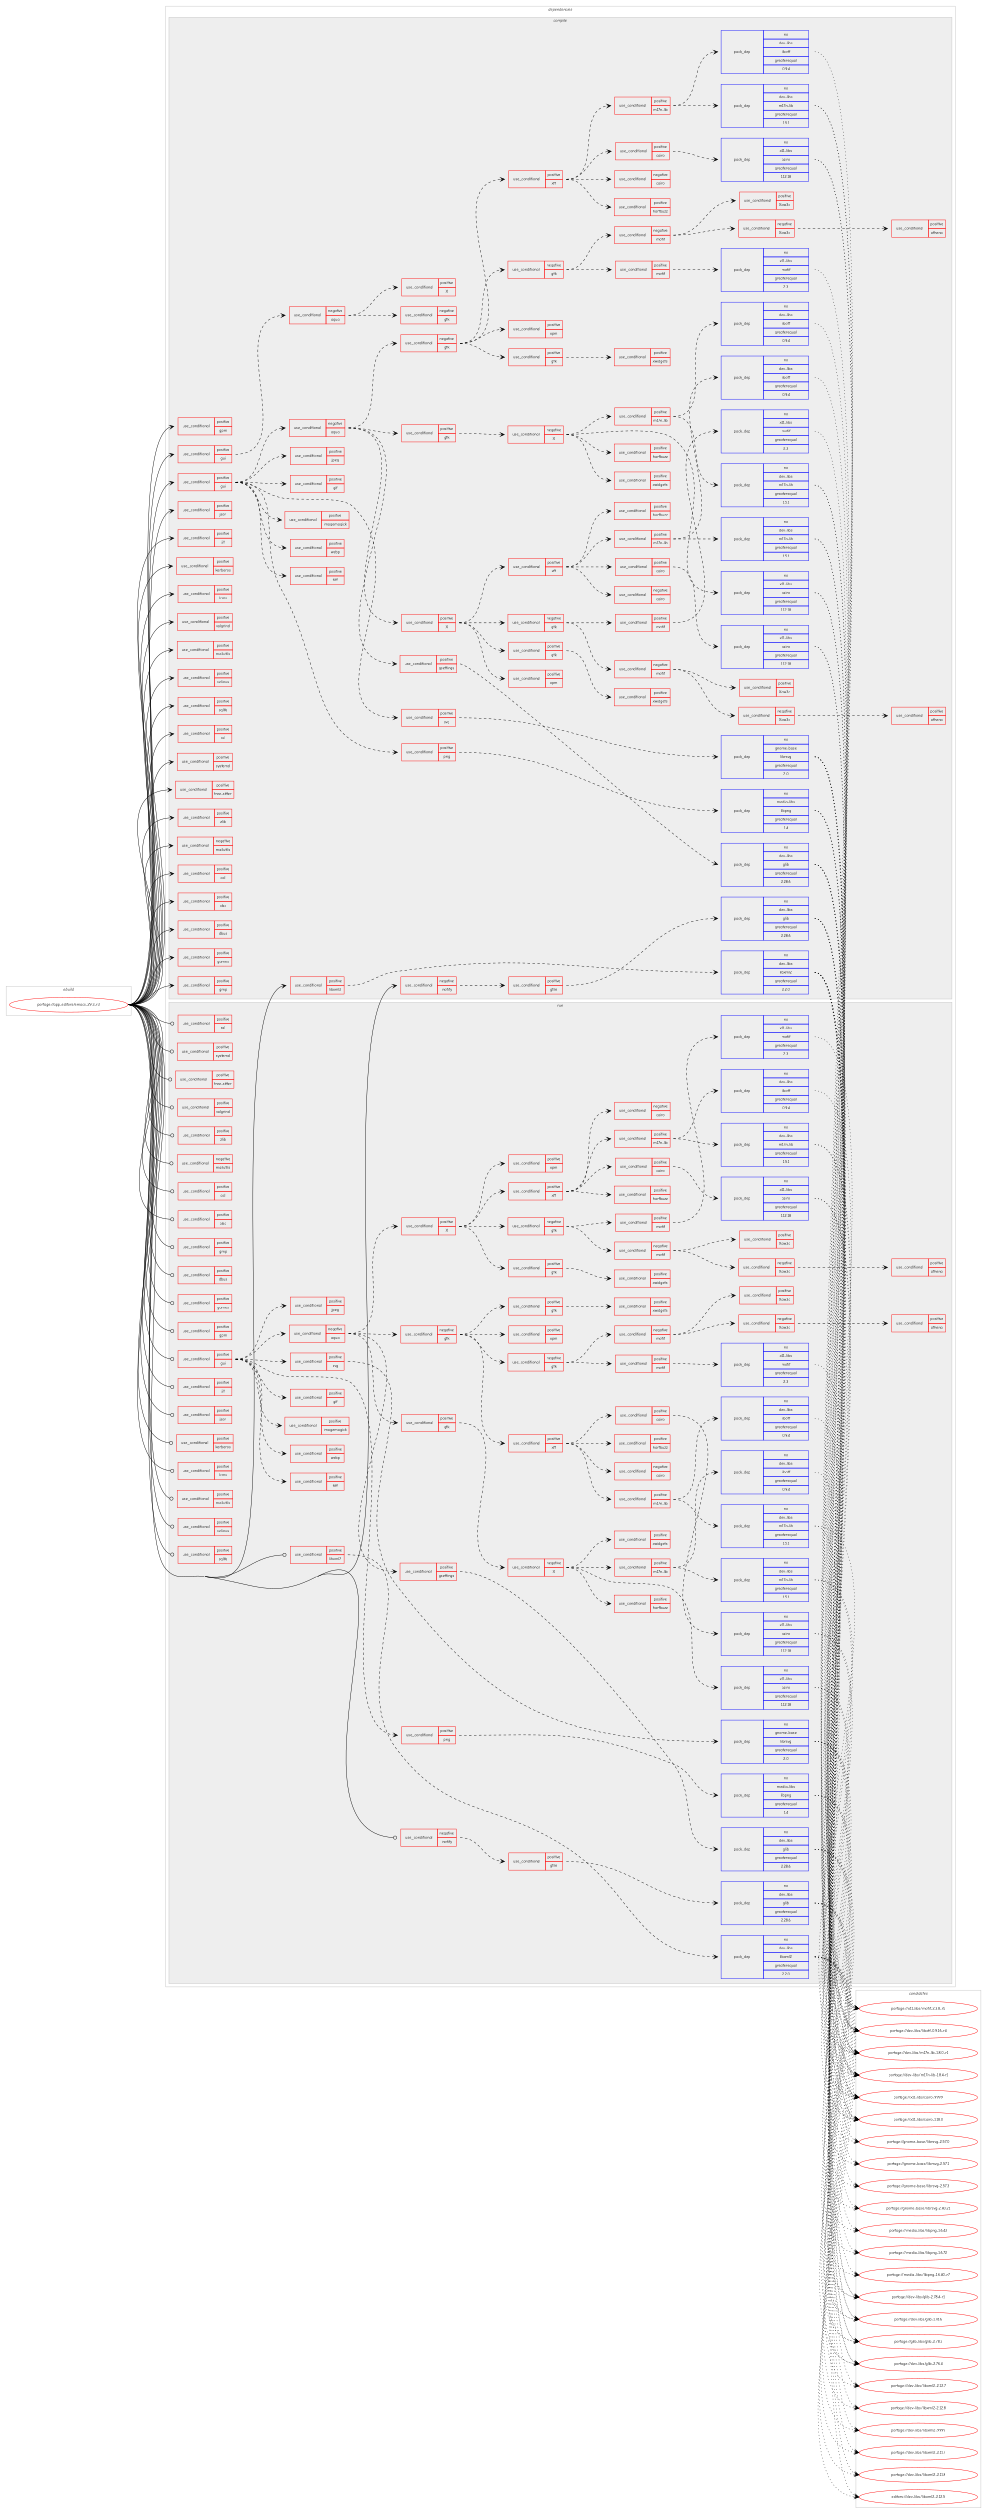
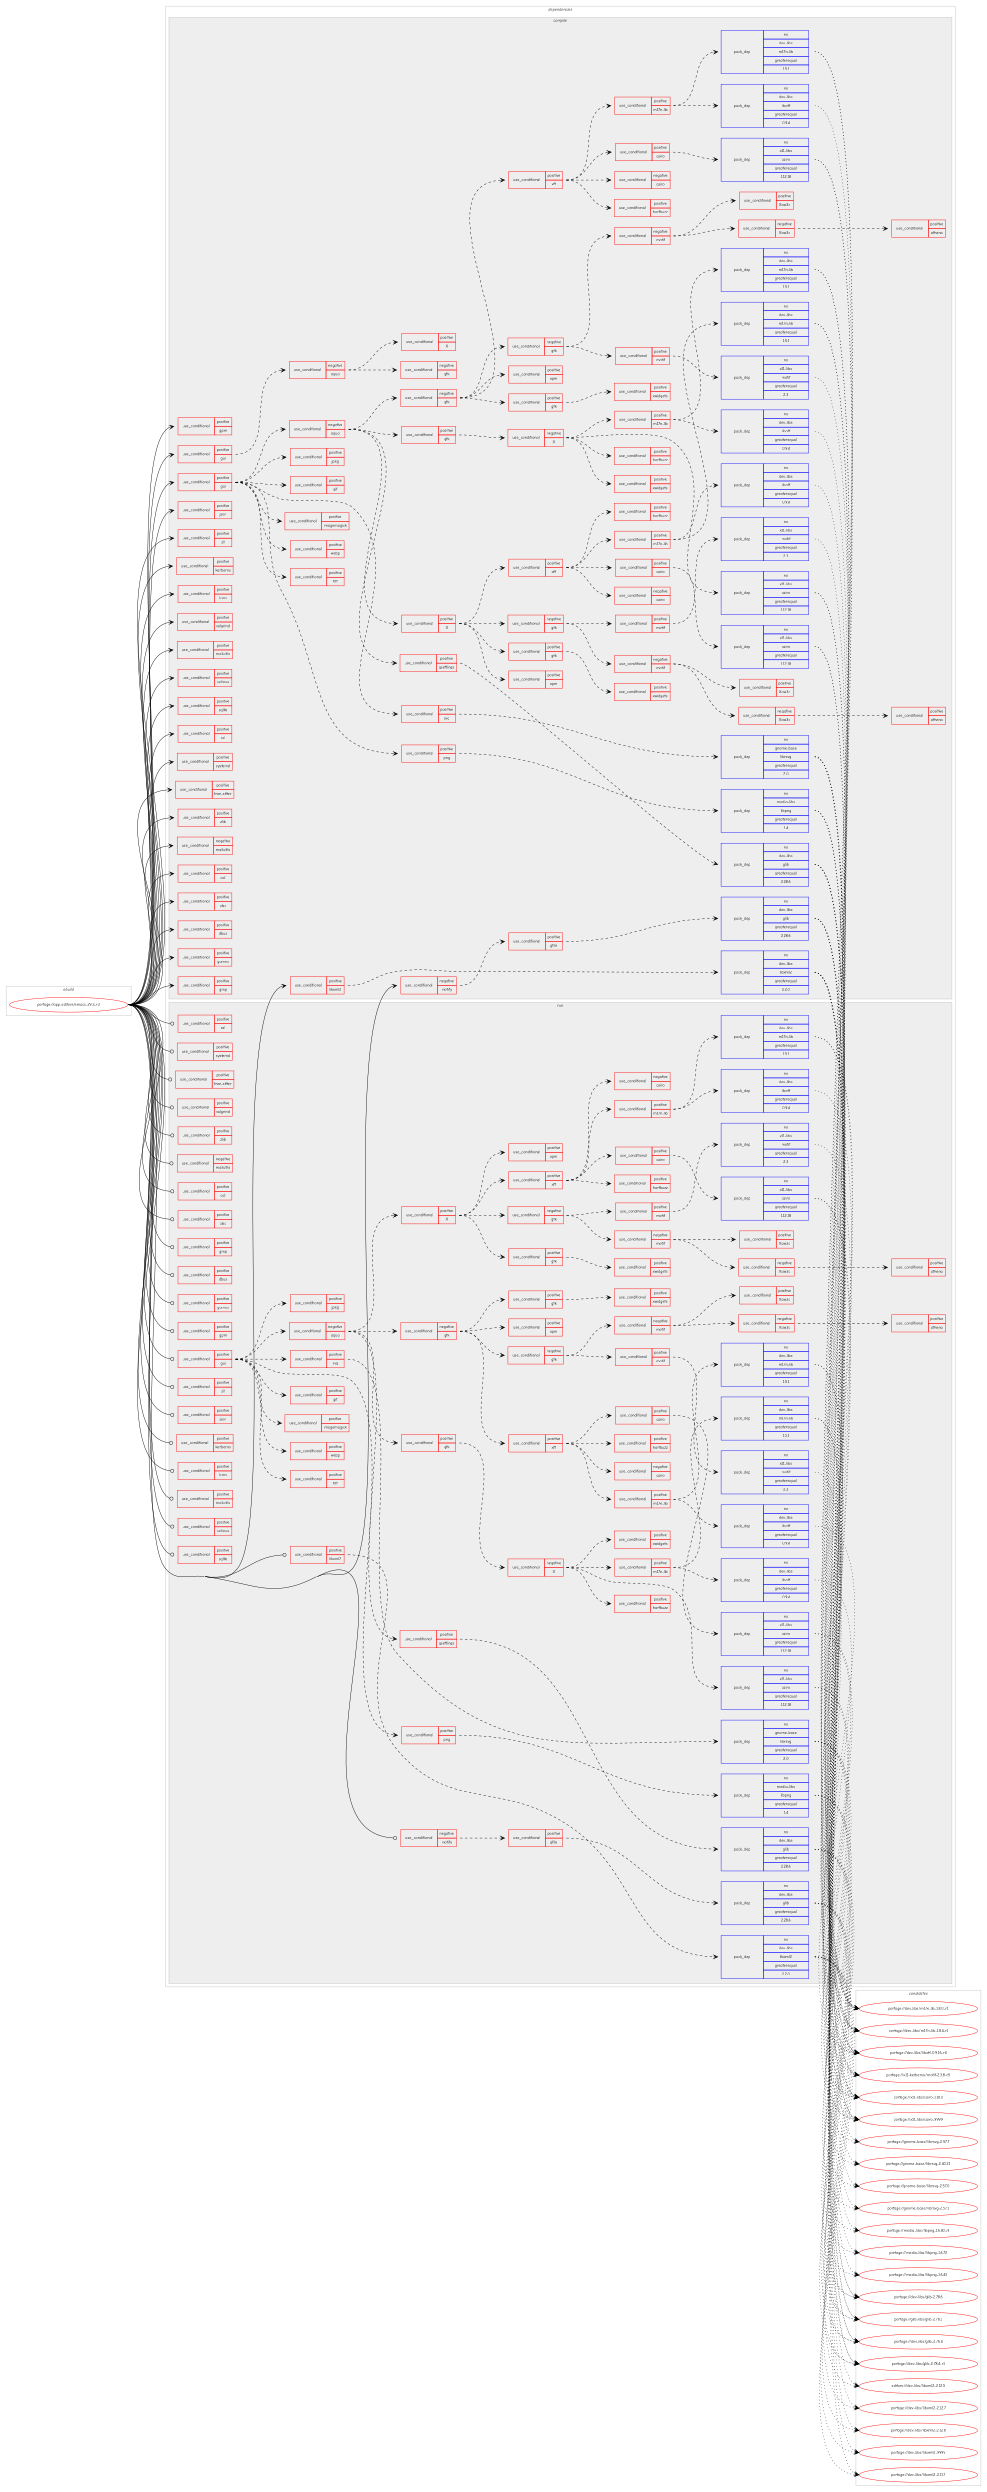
(918, 2009) -> (918, 2075)
(918, 2186) -> (918, 2142)
(918, 2275) -> (918, 2231)
(918, 2319) -> (918, 2297)
(918, 2475) -> none
